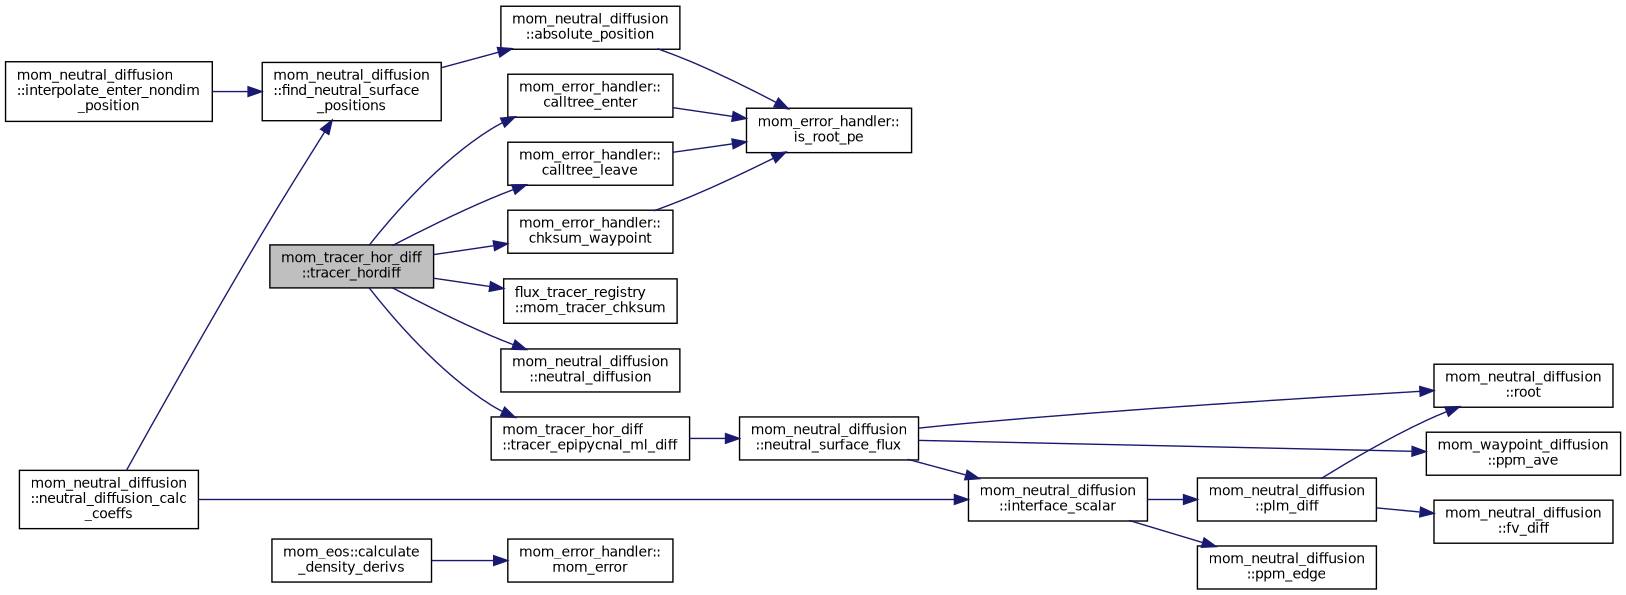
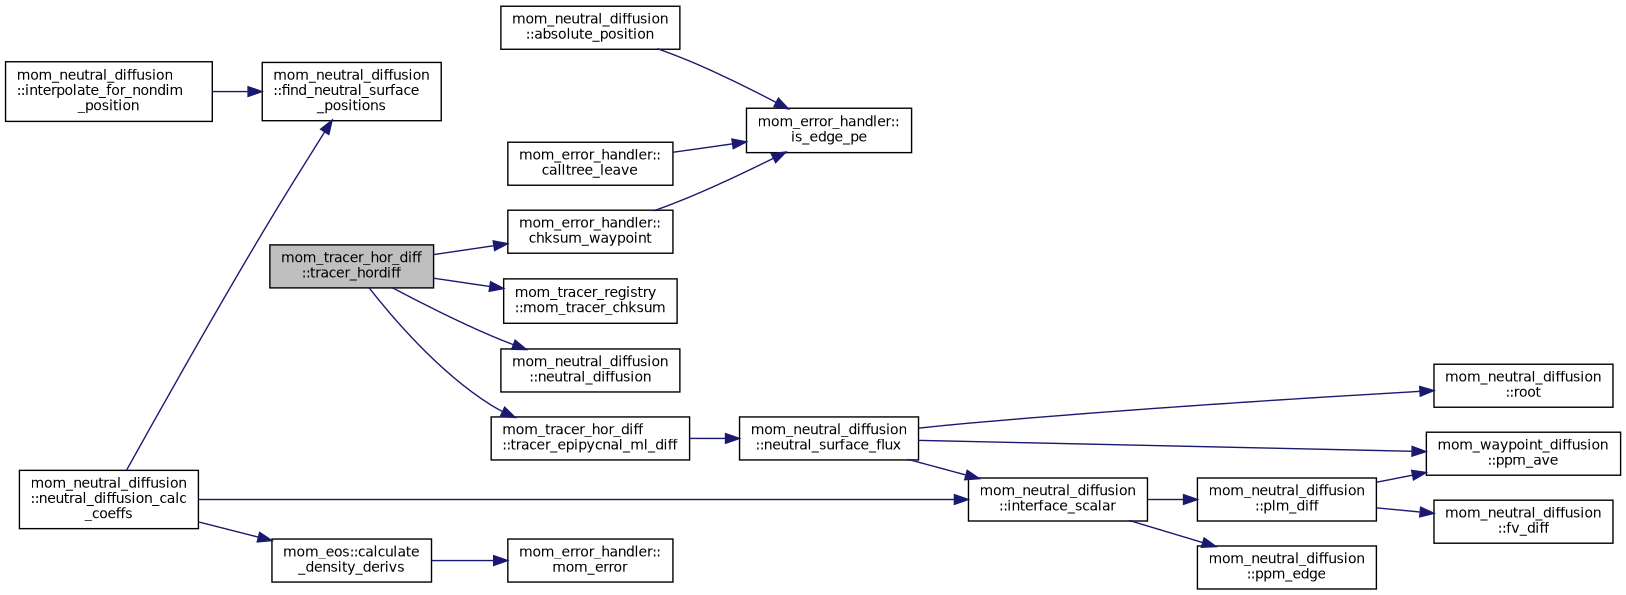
(470, 60) -> none
(109, 92) -> (109, 92)
(590, 96) -> none
(829, 130) -> (829, 130)
(452, 216) -> none
(590, 301) -> (590, 301)
(1386, 441) -> (1394, 479)
none -> (229, 530)
